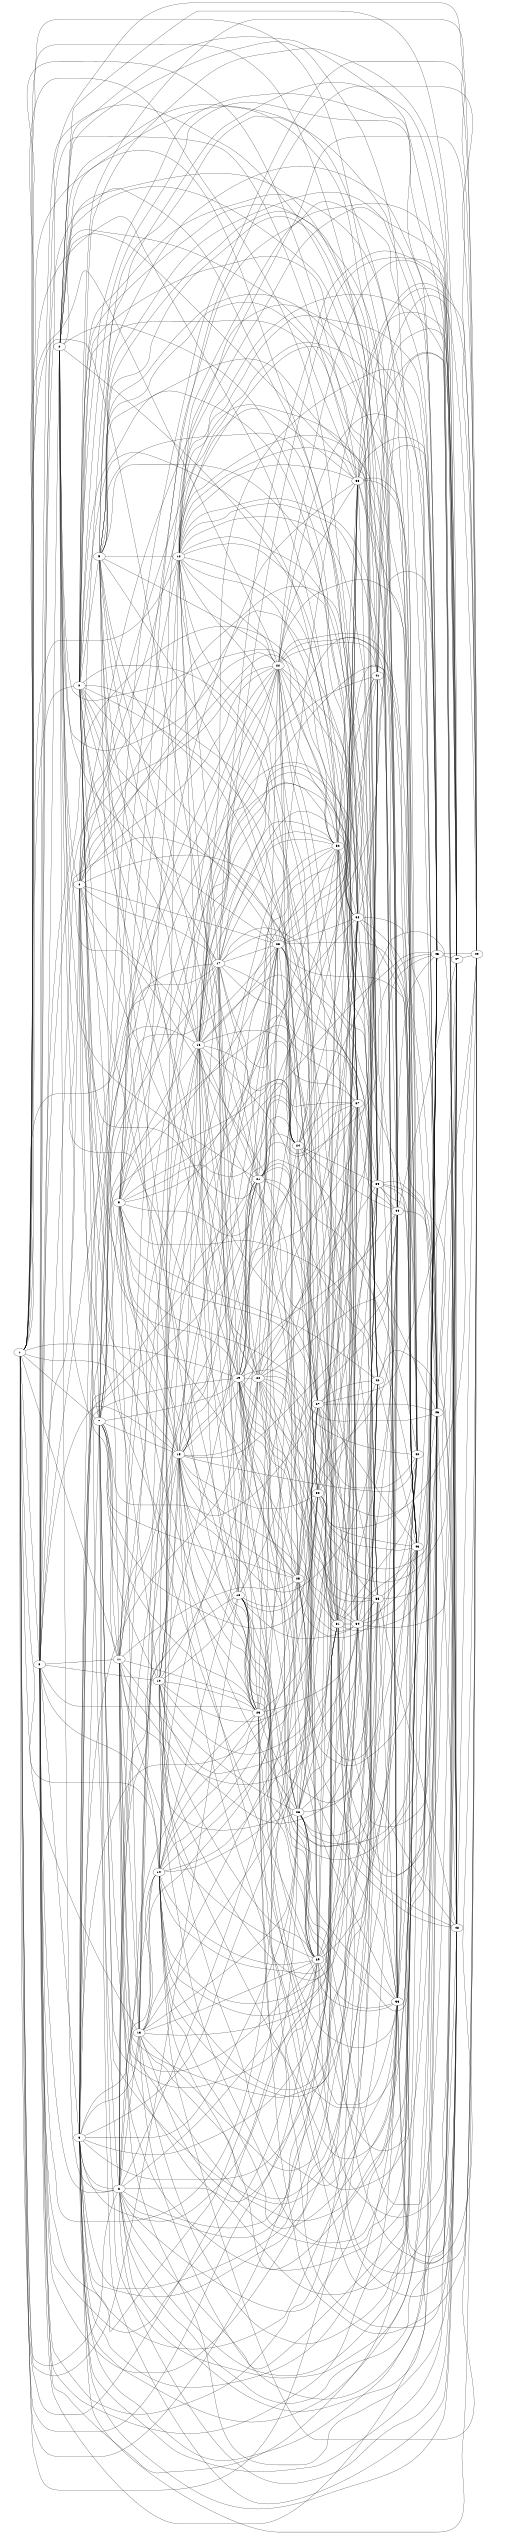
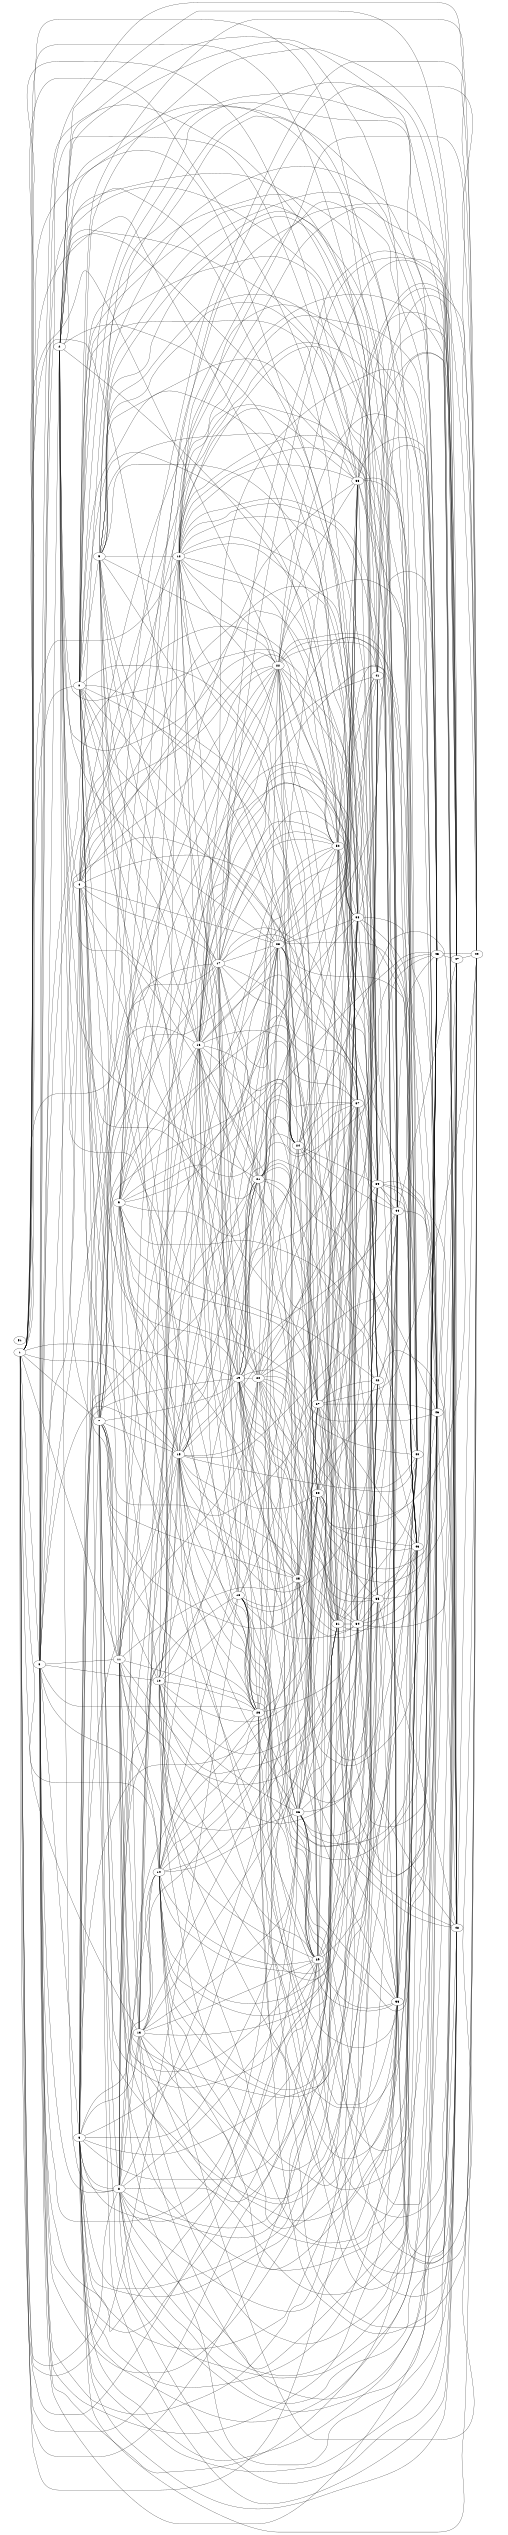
(277, 1201) -> none
none -> (20, 1340)
